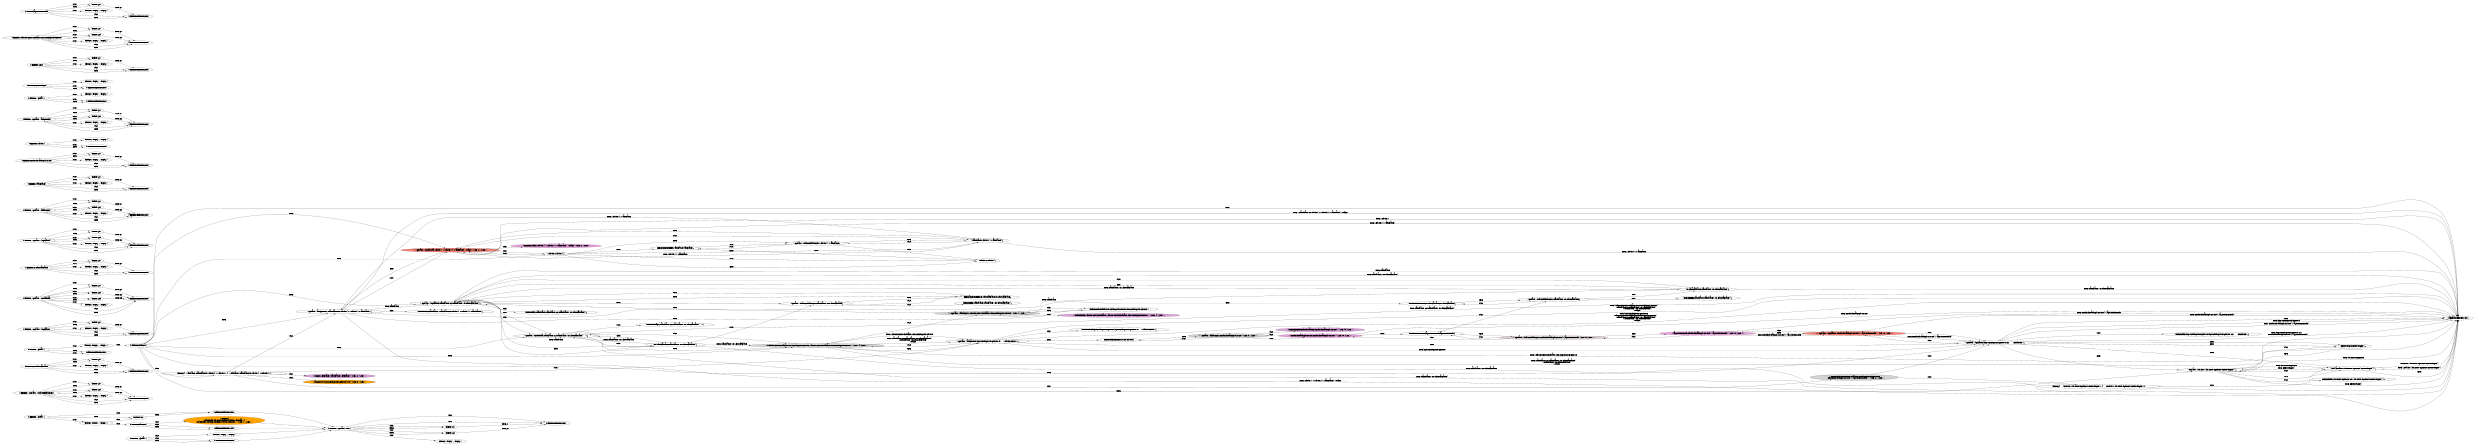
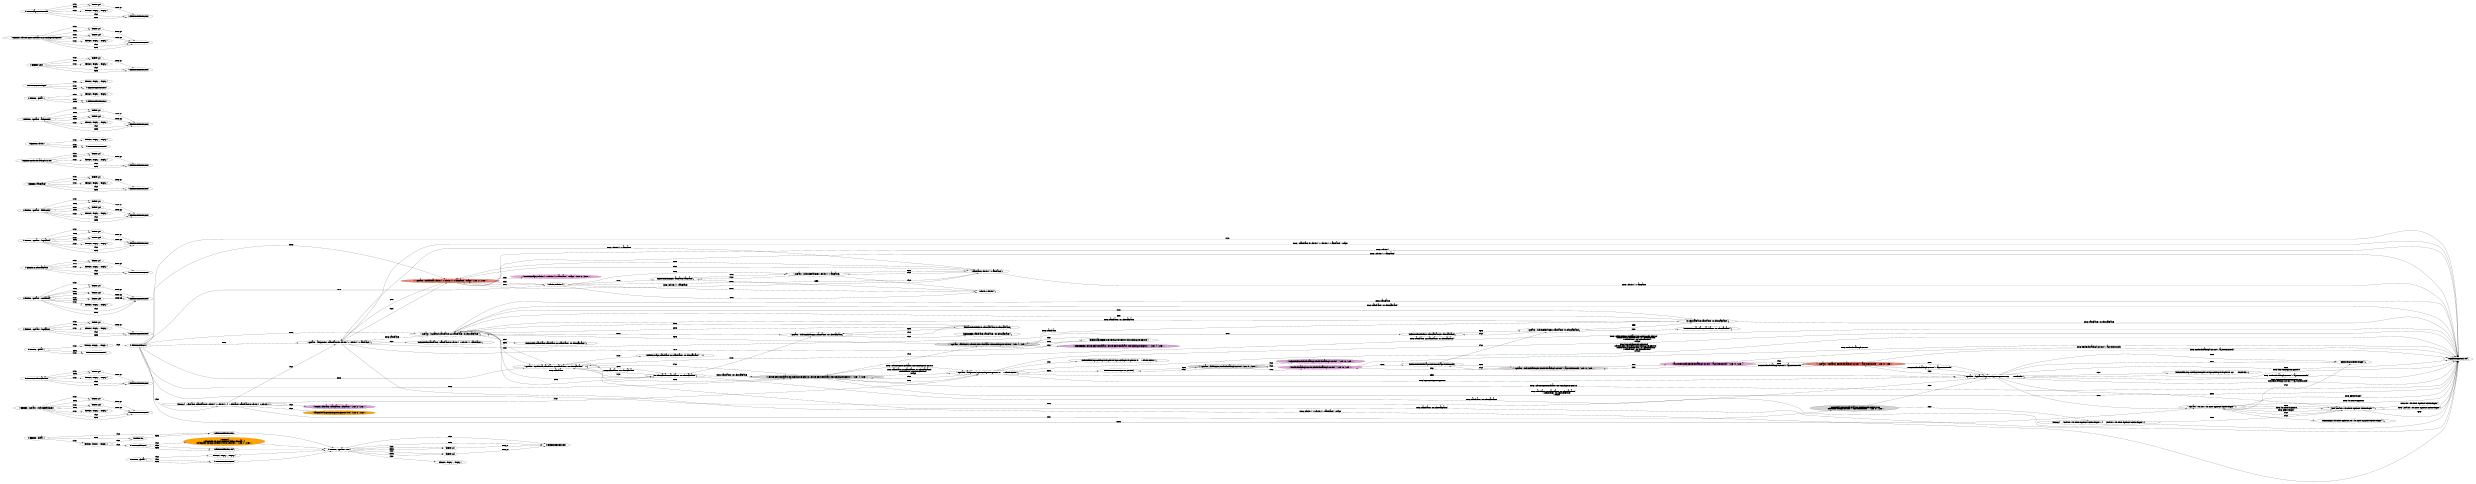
(2293, 356) -> none
